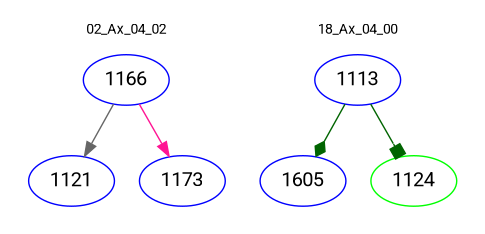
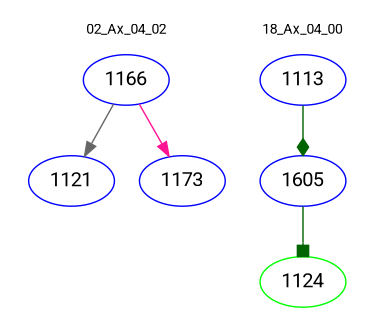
(382, 124) -> (303, 225)
